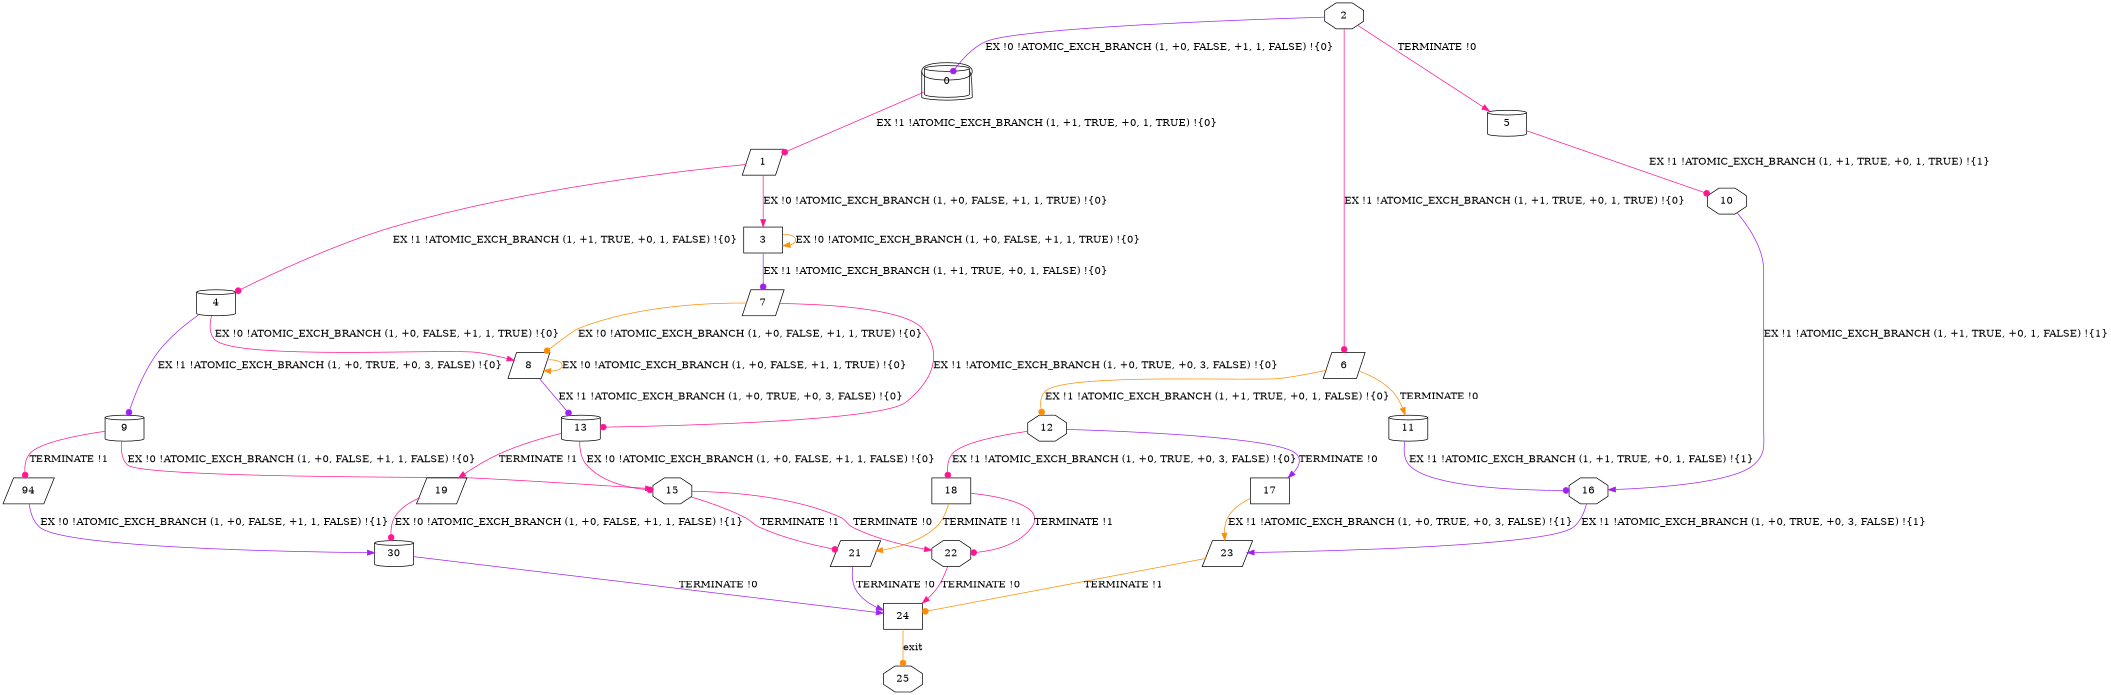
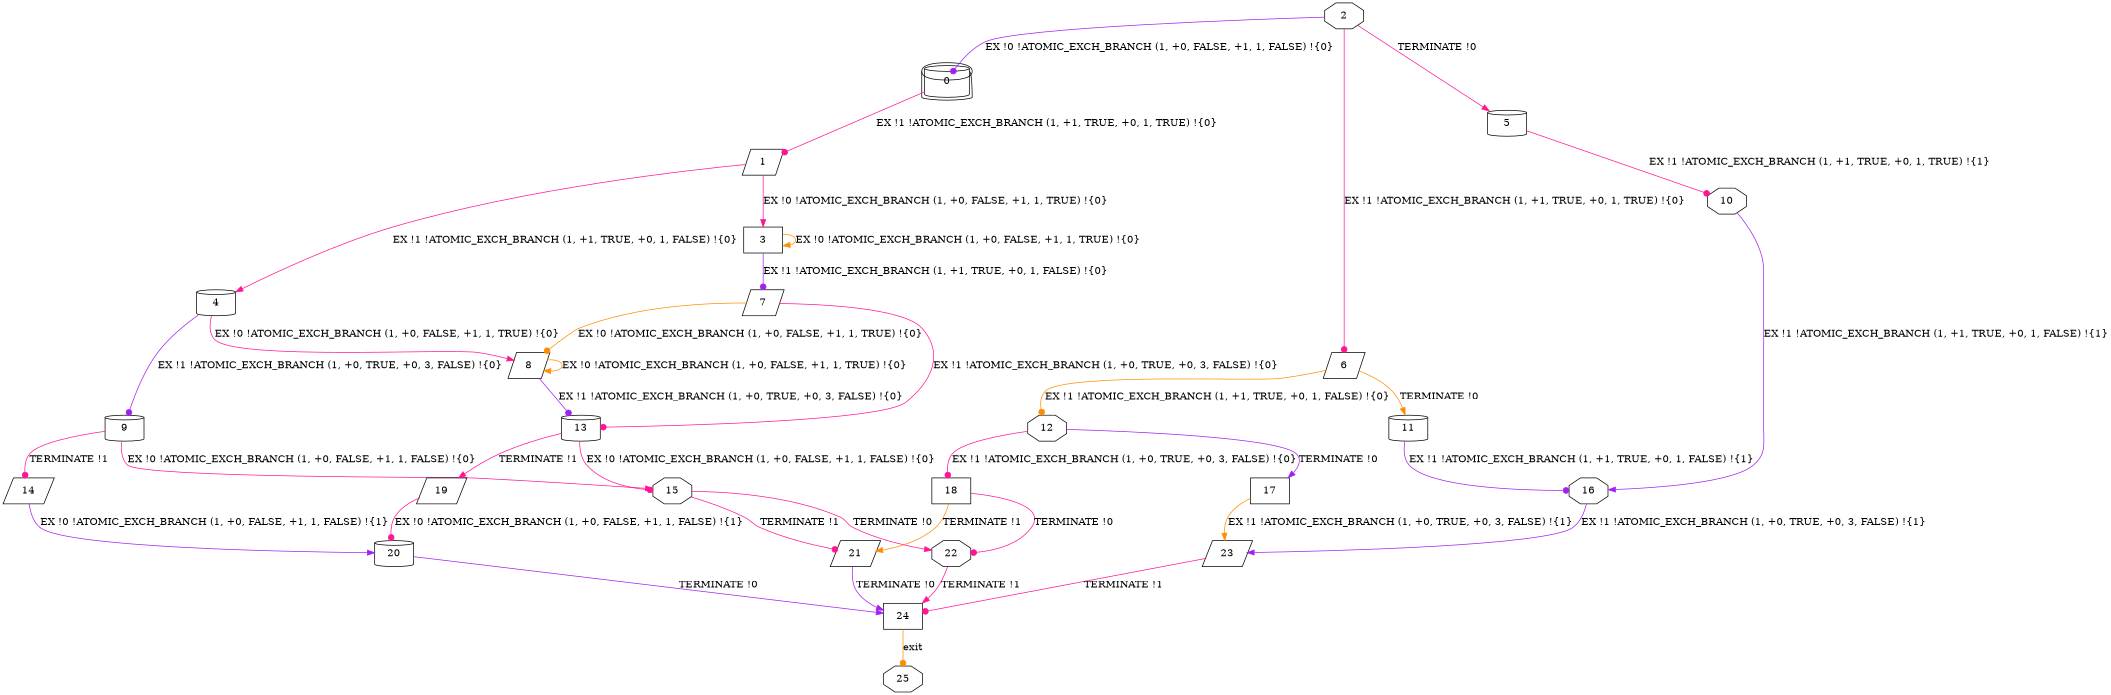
(487, 204) -> (487, 204)
(29, 491) -> (29, 491)
(1074, 522) -> (1074, 522)
(394, 554) -> (394, 554)
(981, 585) -> (981, 585)
(1067, 585) -> (1067, 585)
